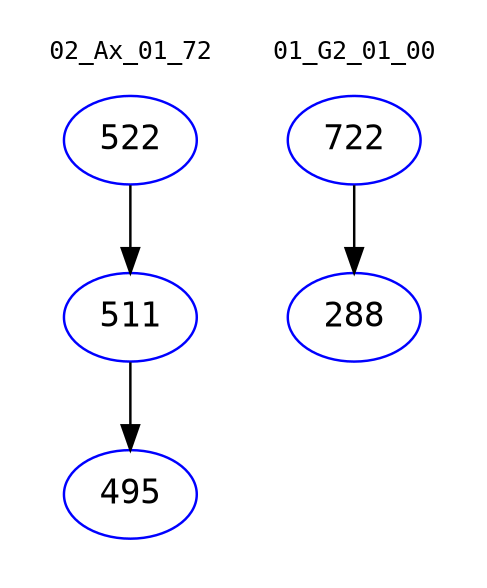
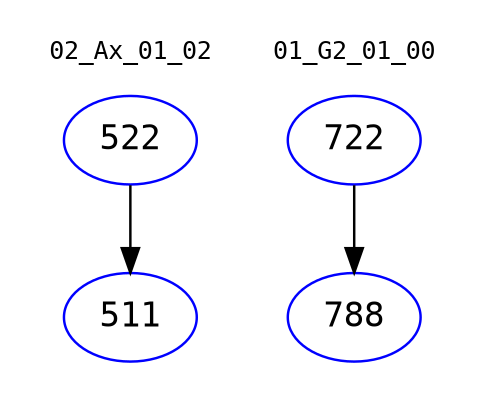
(132, 53) -> (132, 53)
(354, 317) -> (354, 317)
(130, 494) -> none
